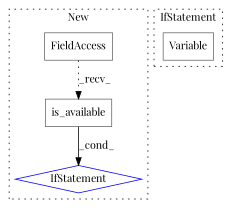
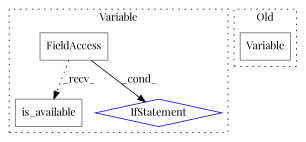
(79, 18) -> (119, 18)
(188, 18) -> (265, 18)
(79, 142) -> (115, 79)
